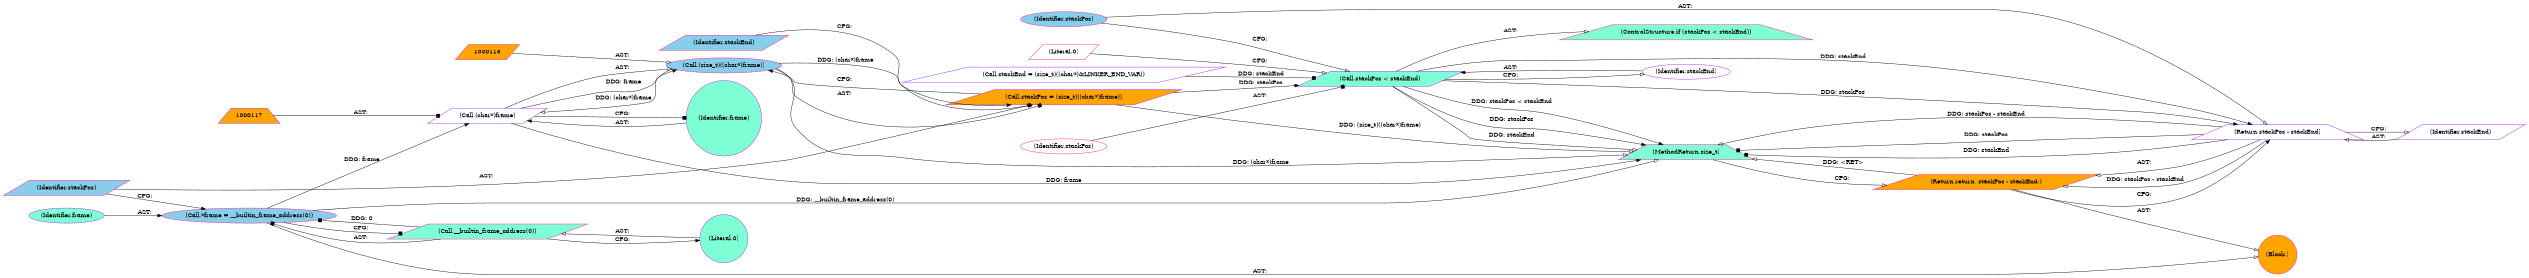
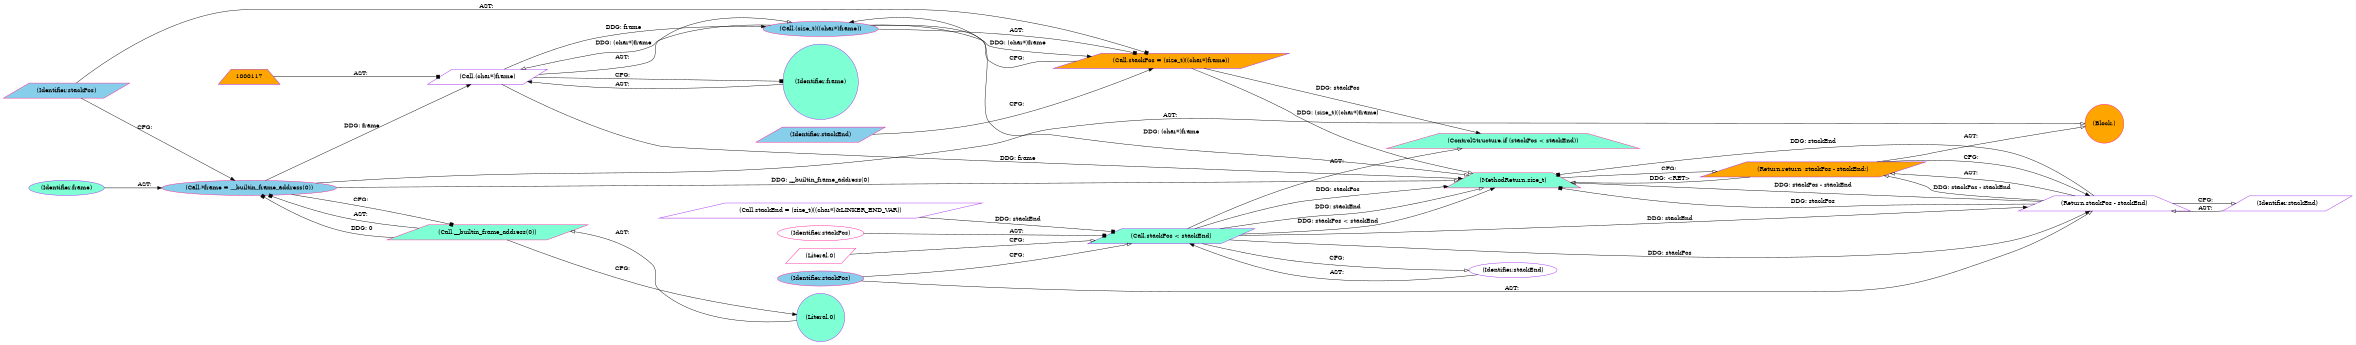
(488, 52) -> none
(1234, 89) -> (1340, 100)
(1986, 182) -> (1813, 169)
